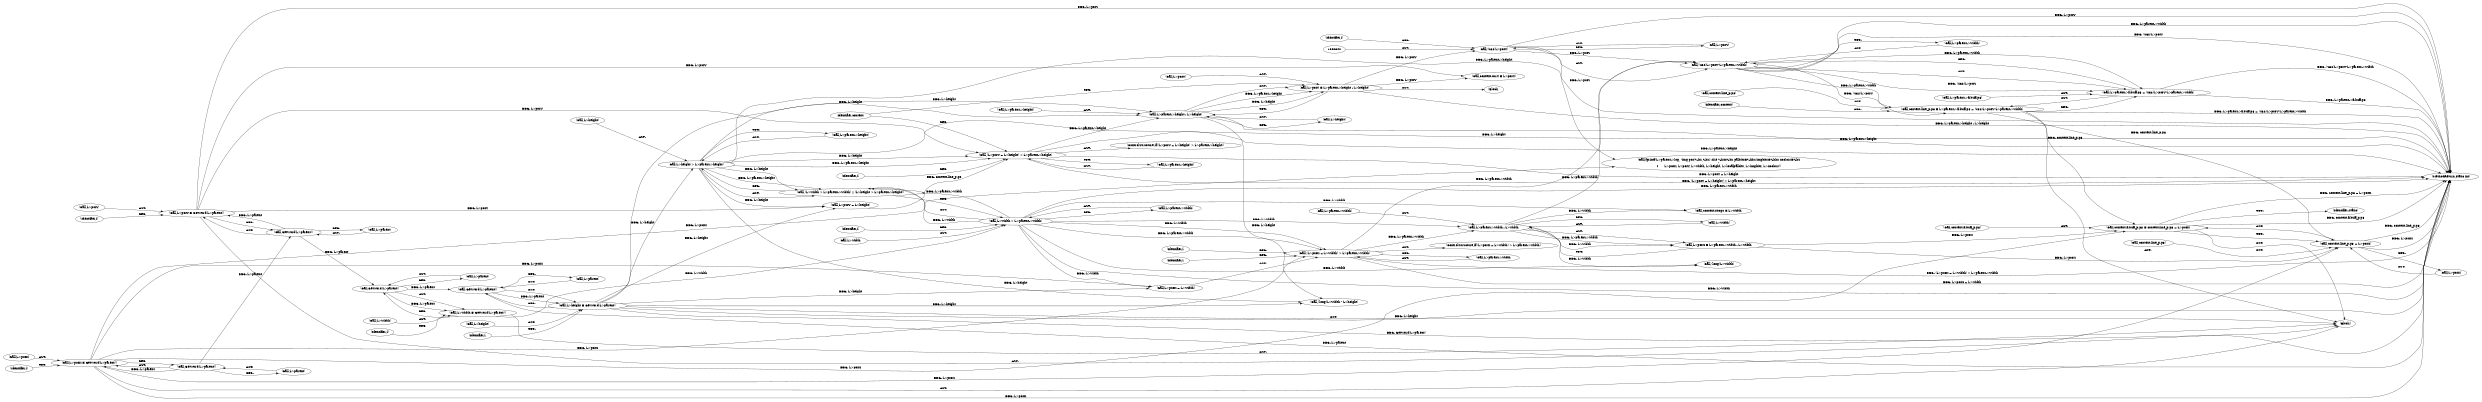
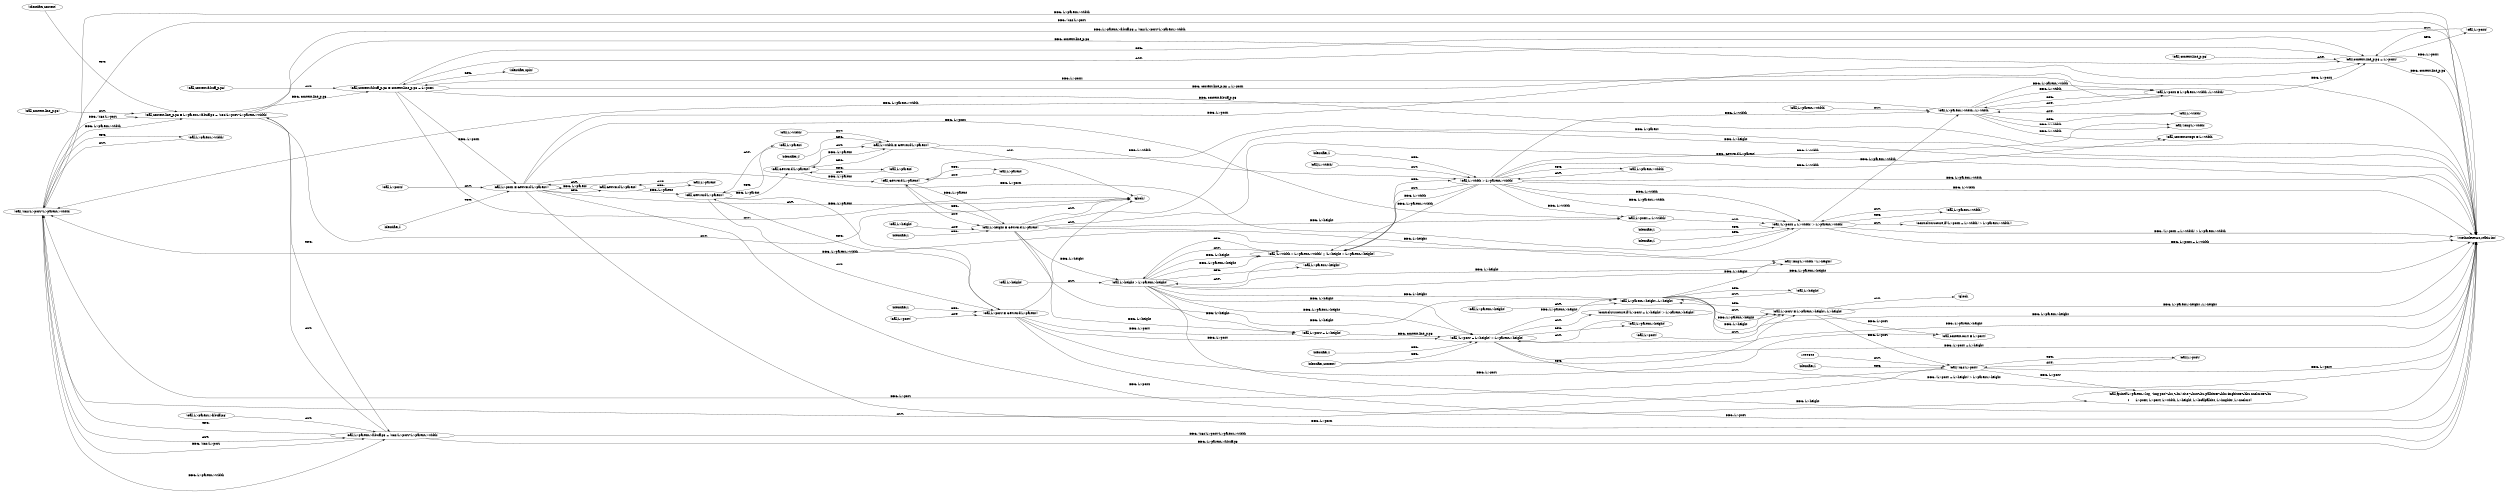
(2346, 211) -> (521, 71)
(1128, 358) -> (456, 137)
